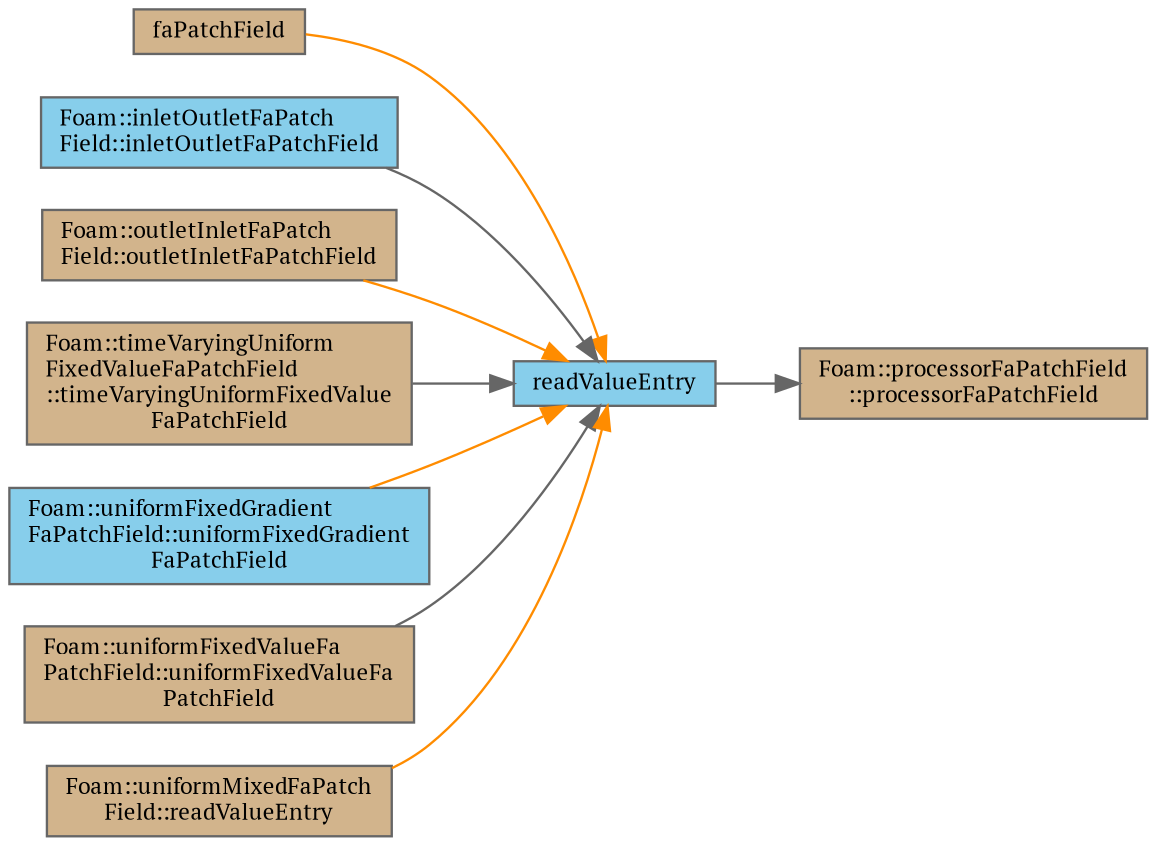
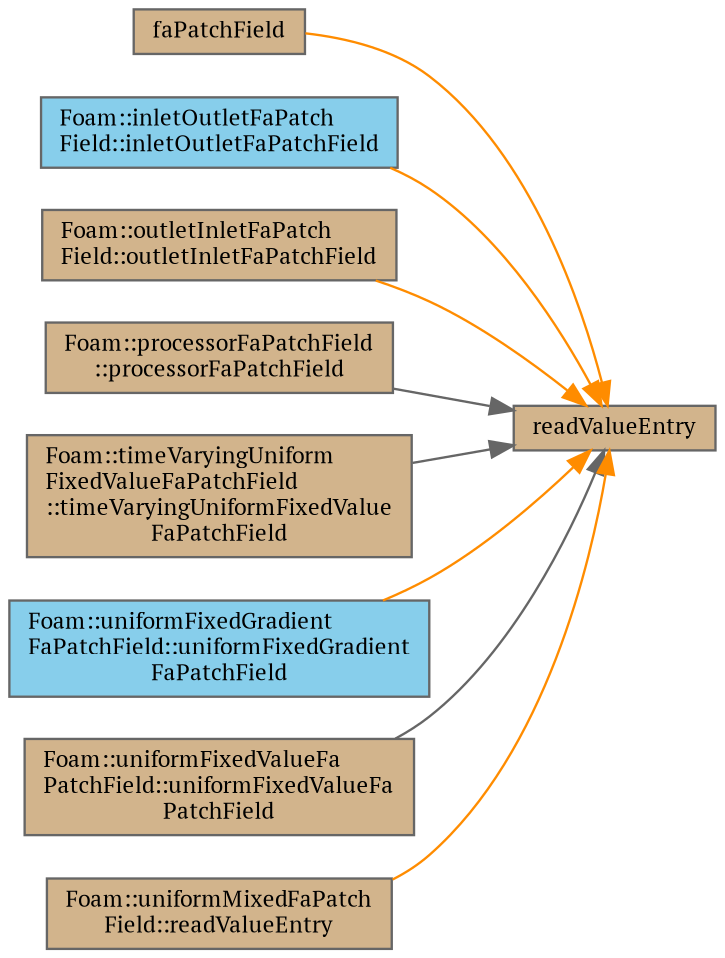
(496, 241) -> (507, 260)
(615, 384) -> (615, 428)
(746, 384) -> (441, 397)
